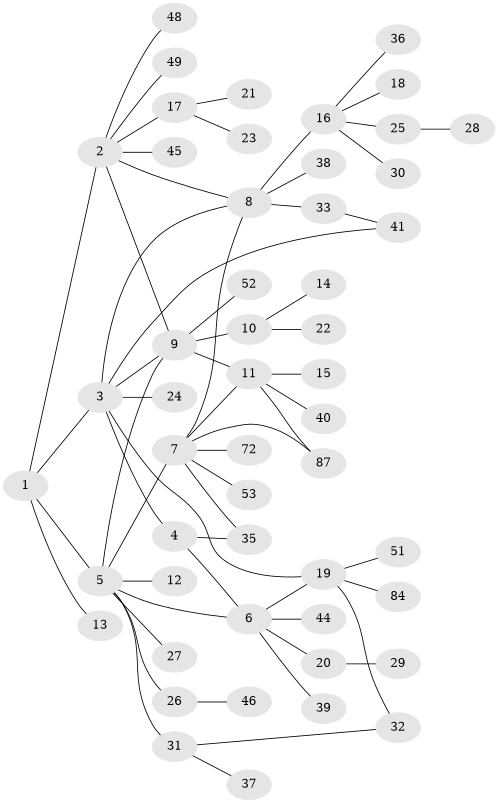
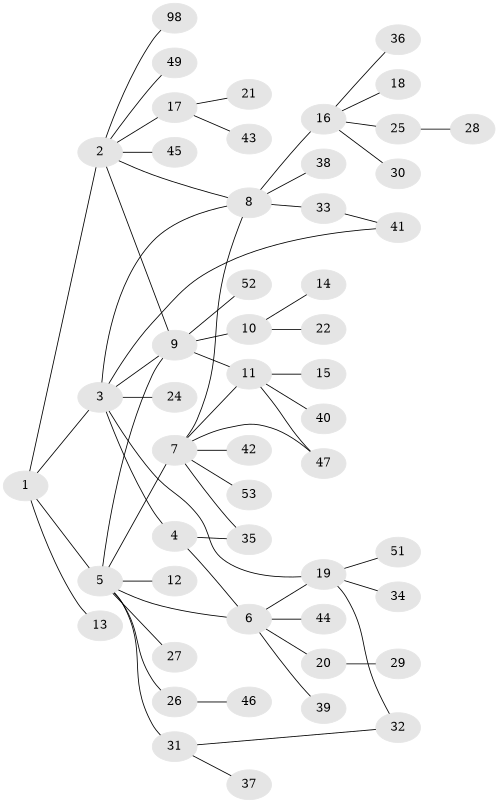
(175, 18) -> (175, 18)
(249, 139) -> (249, 139)
(249, 450) -> (249, 450)
(324, 464) -> (324, 464)
(398, 597) -> (398, 597)
